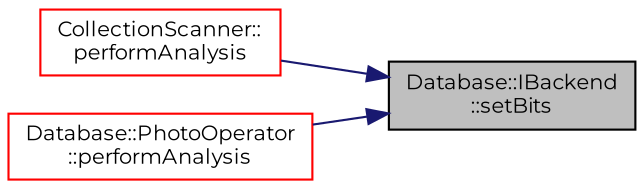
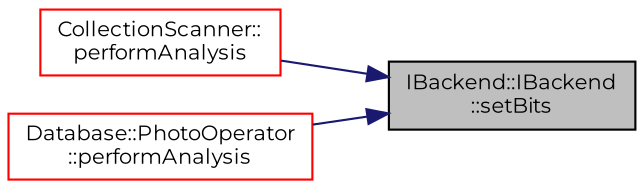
(512, 96) -> (512, 96)
